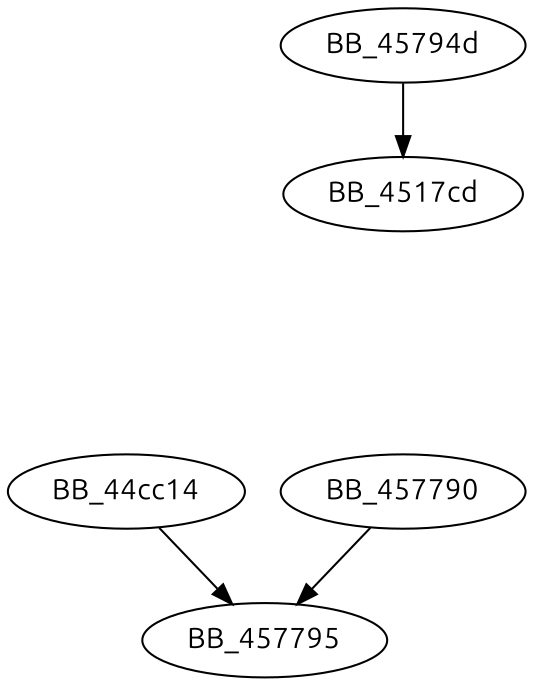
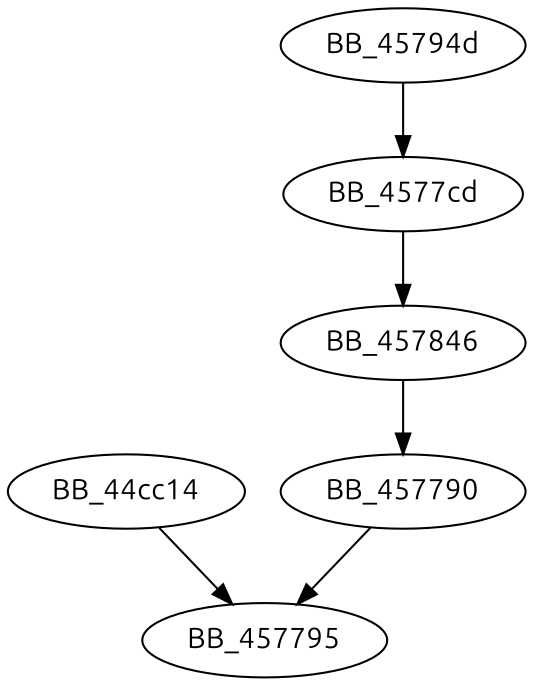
(403, 194) -> (403, 194)
none -> (403, 343)
